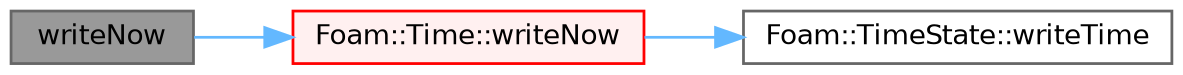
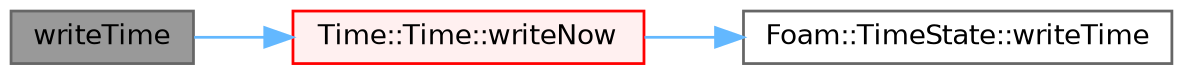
(102, 37) -> (102, 37)
(468, 37) -> (468, 37)
